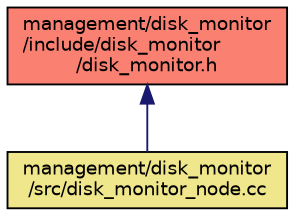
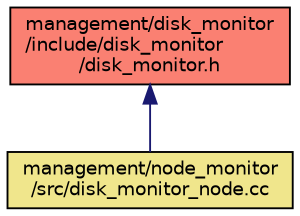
(147, 180) -> (150, 180)
